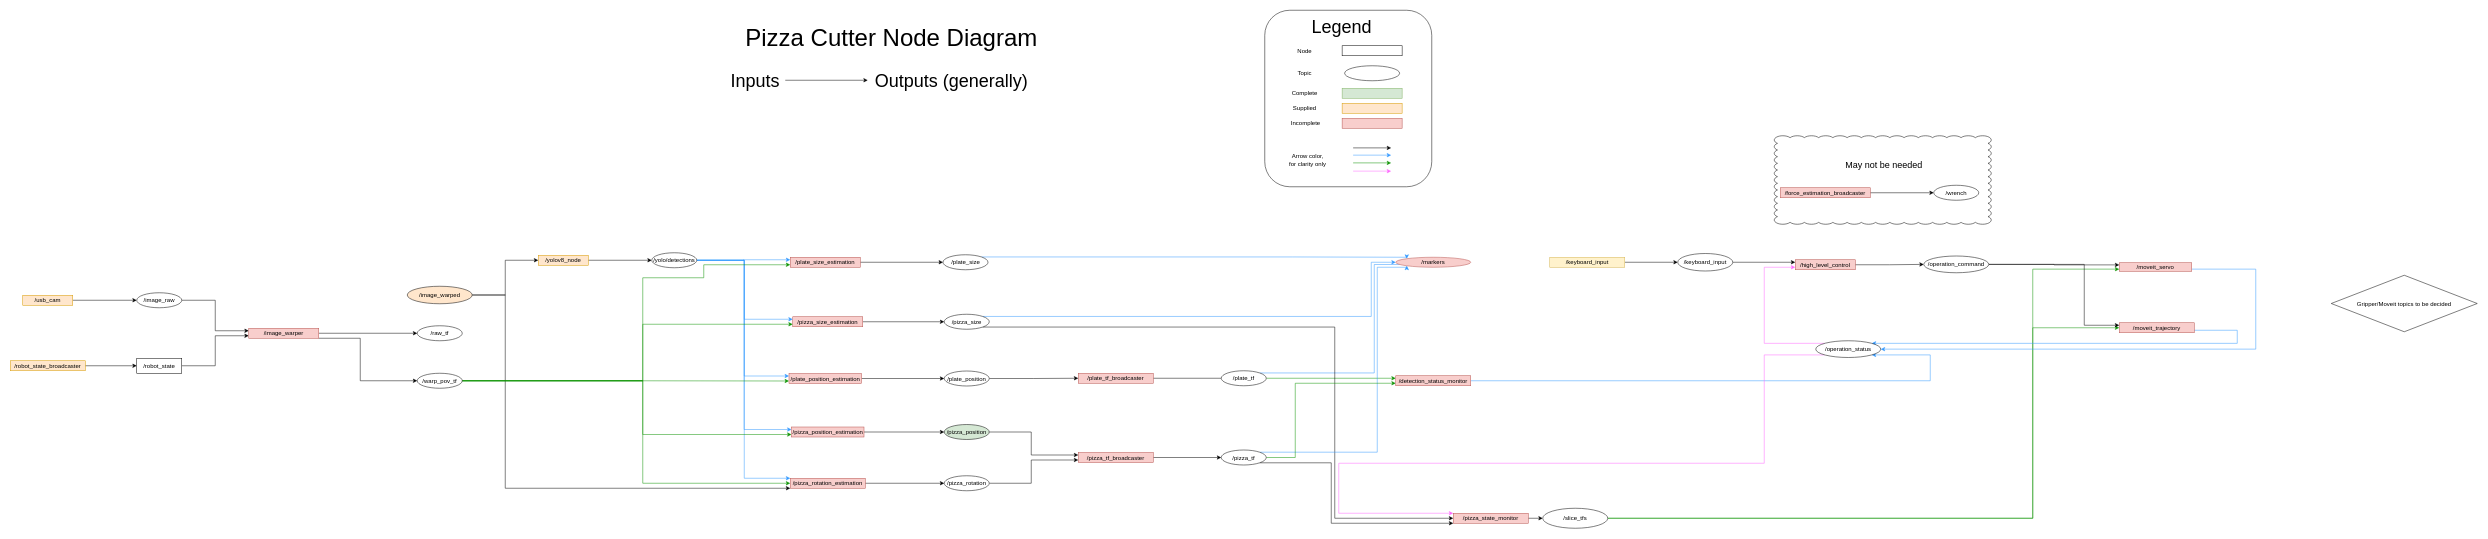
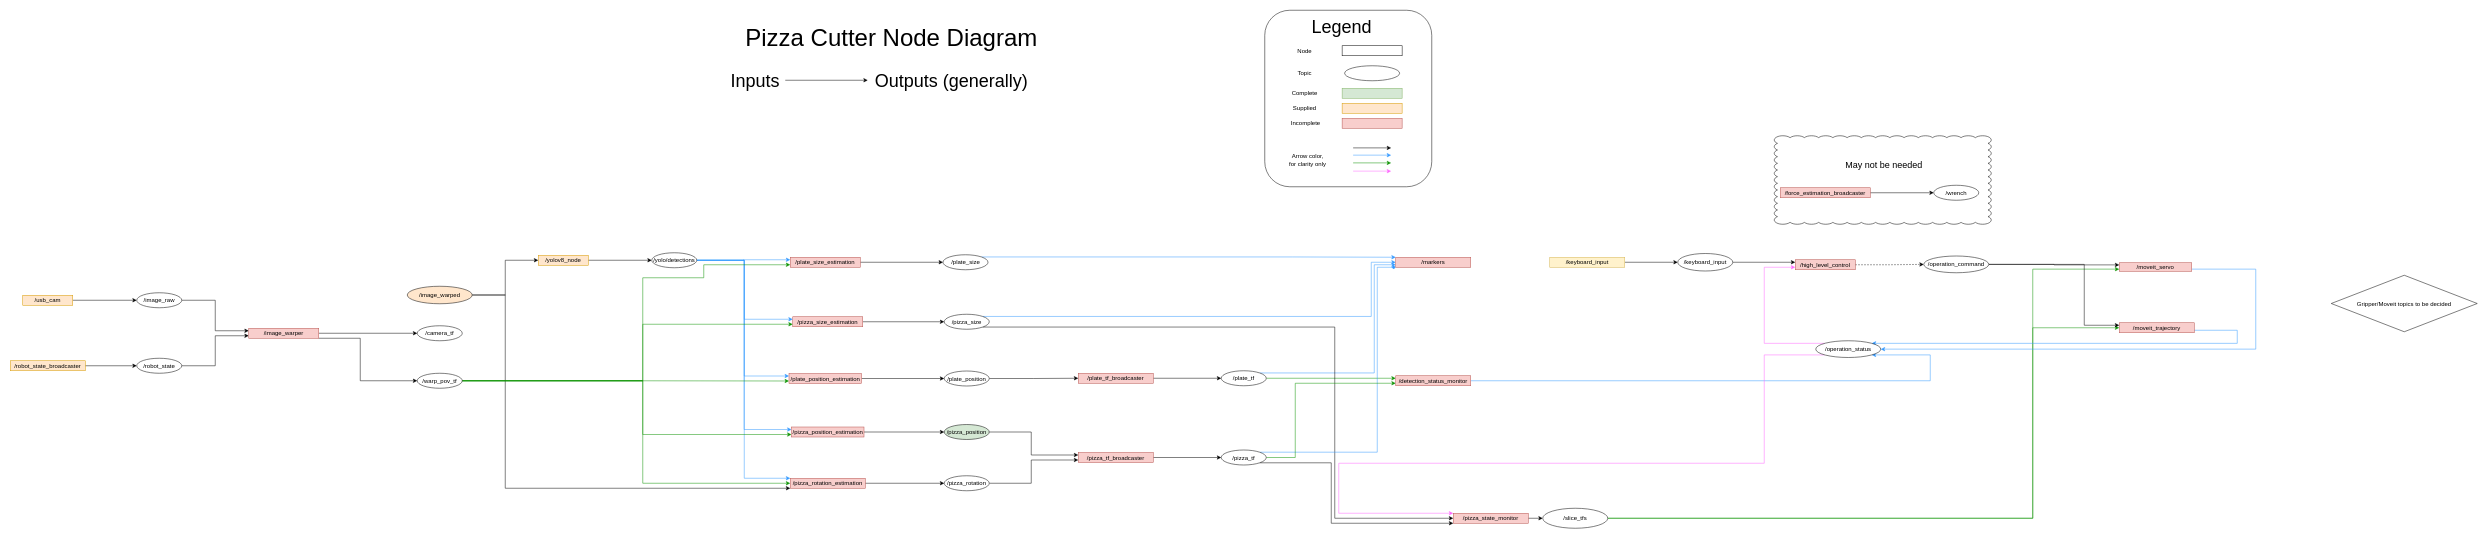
(1433, 262) -> (1433, 262)
(1394, 264) -> (1391, 265)
(1886, 265) -> (1886, 265)
(1396, 267) -> (1391, 267)
(440, 333) -> (440, 333)
(159, 366) -> (159, 366)
(1218, 378) -> (1216, 378)
